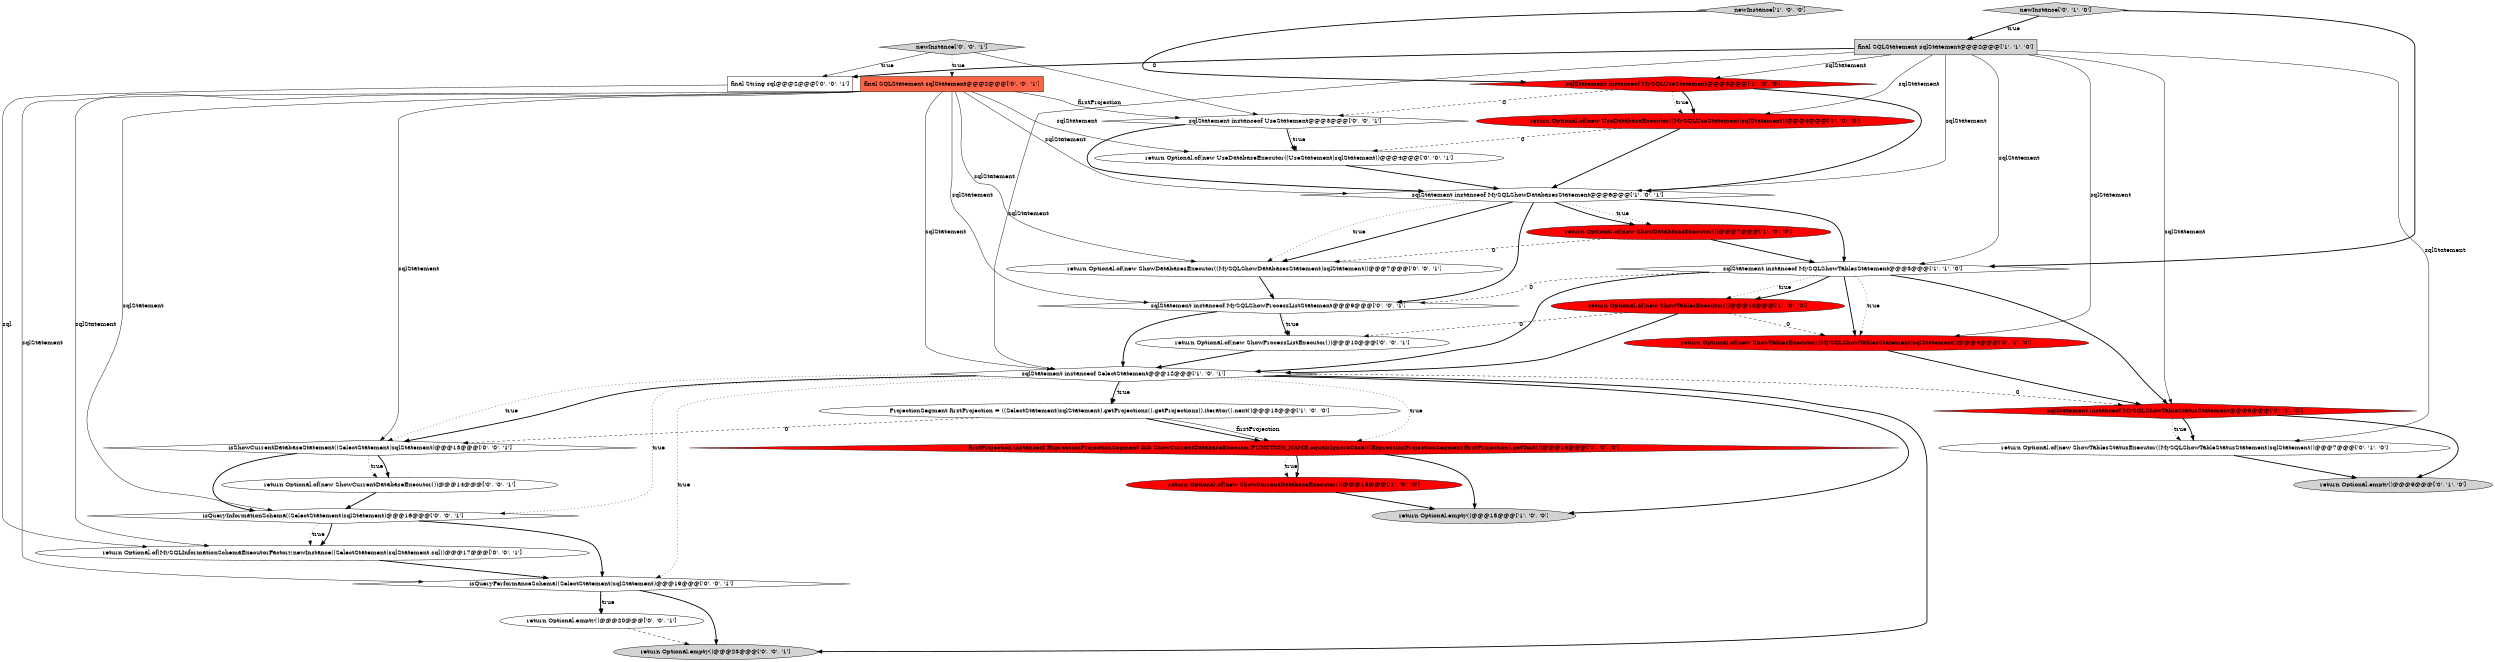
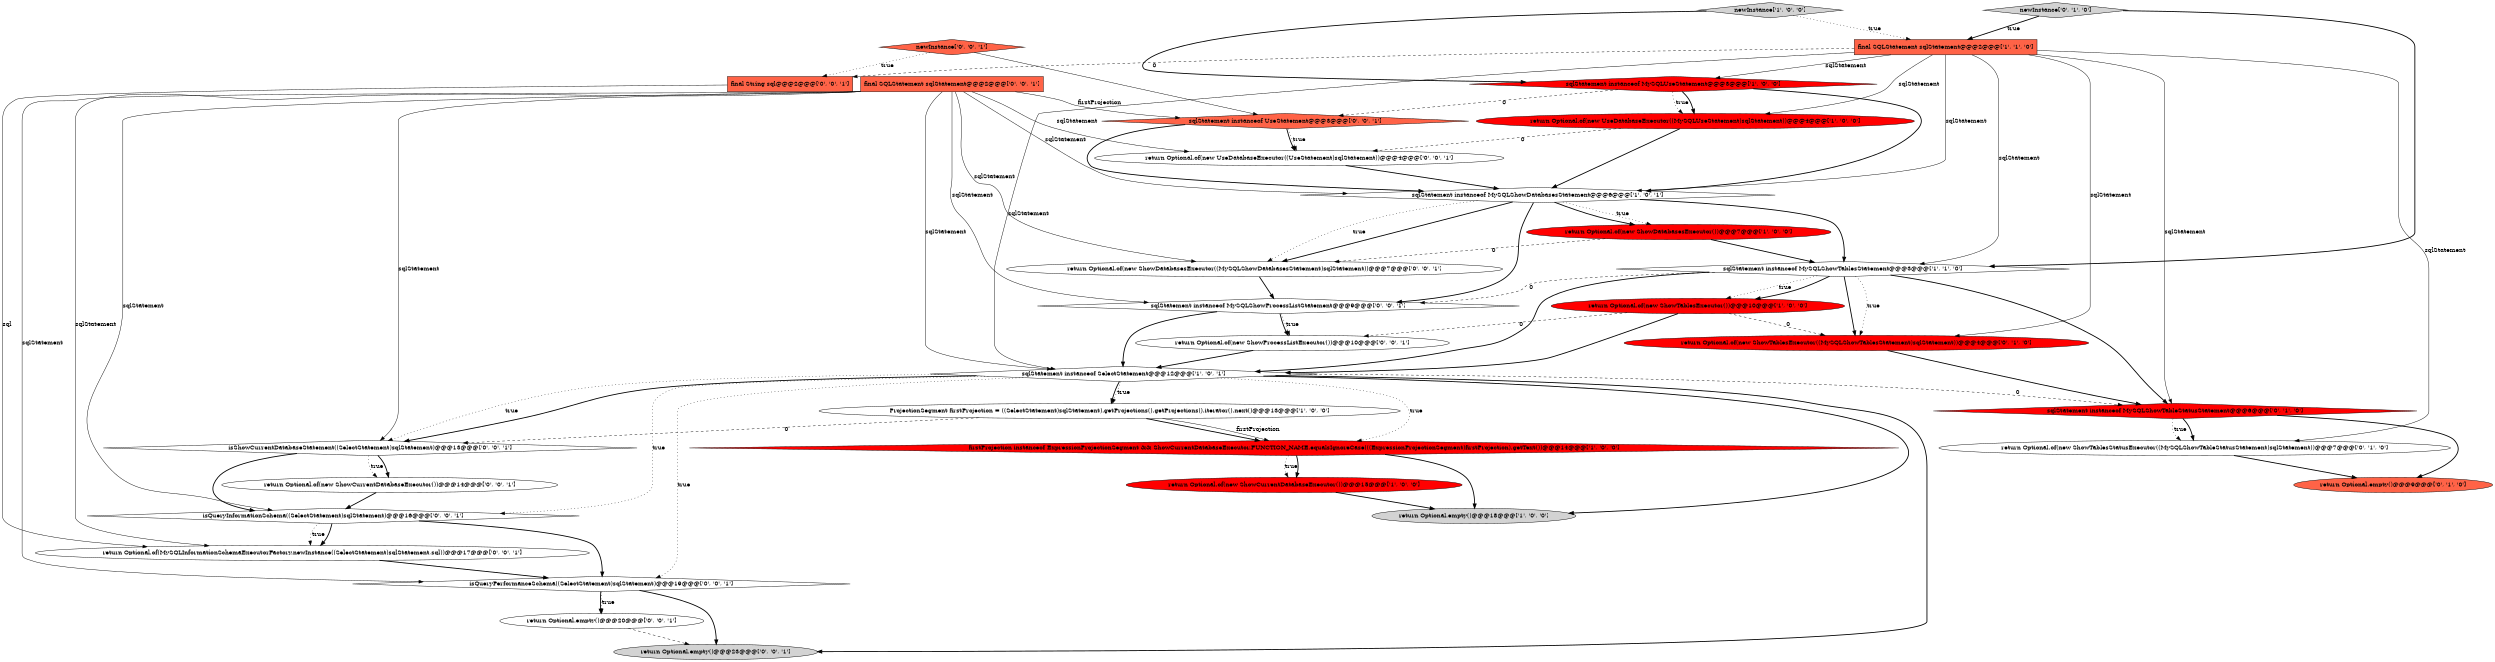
none -> (1850, 27)
(952, 47) -> (952, 47)
(1946, 47) -> (1946, 47)
(1356, 57) -> (1356, 57)
(878, 64) -> (878, 64)
(952, 64) -> none
(790, 84) -> (790, 84)
(1285, 121) -> (1285, 121)
(2393, 485) -> (2393, 485)
